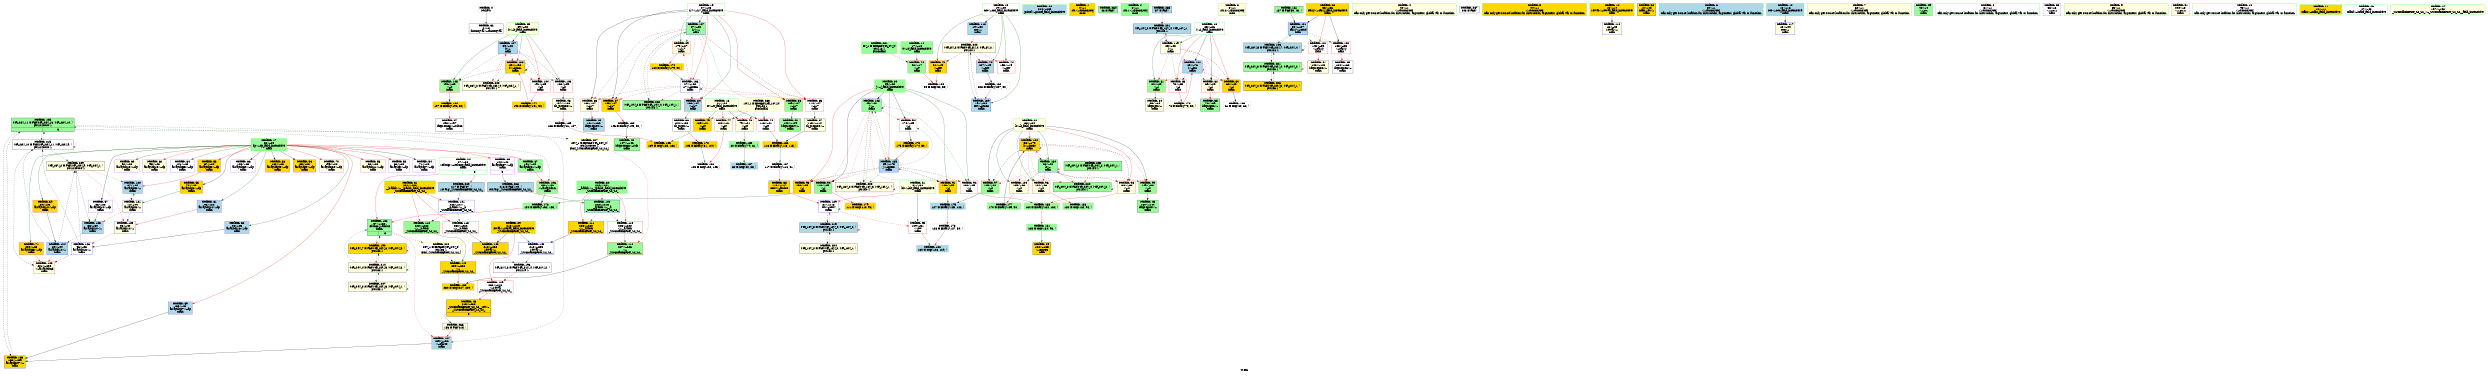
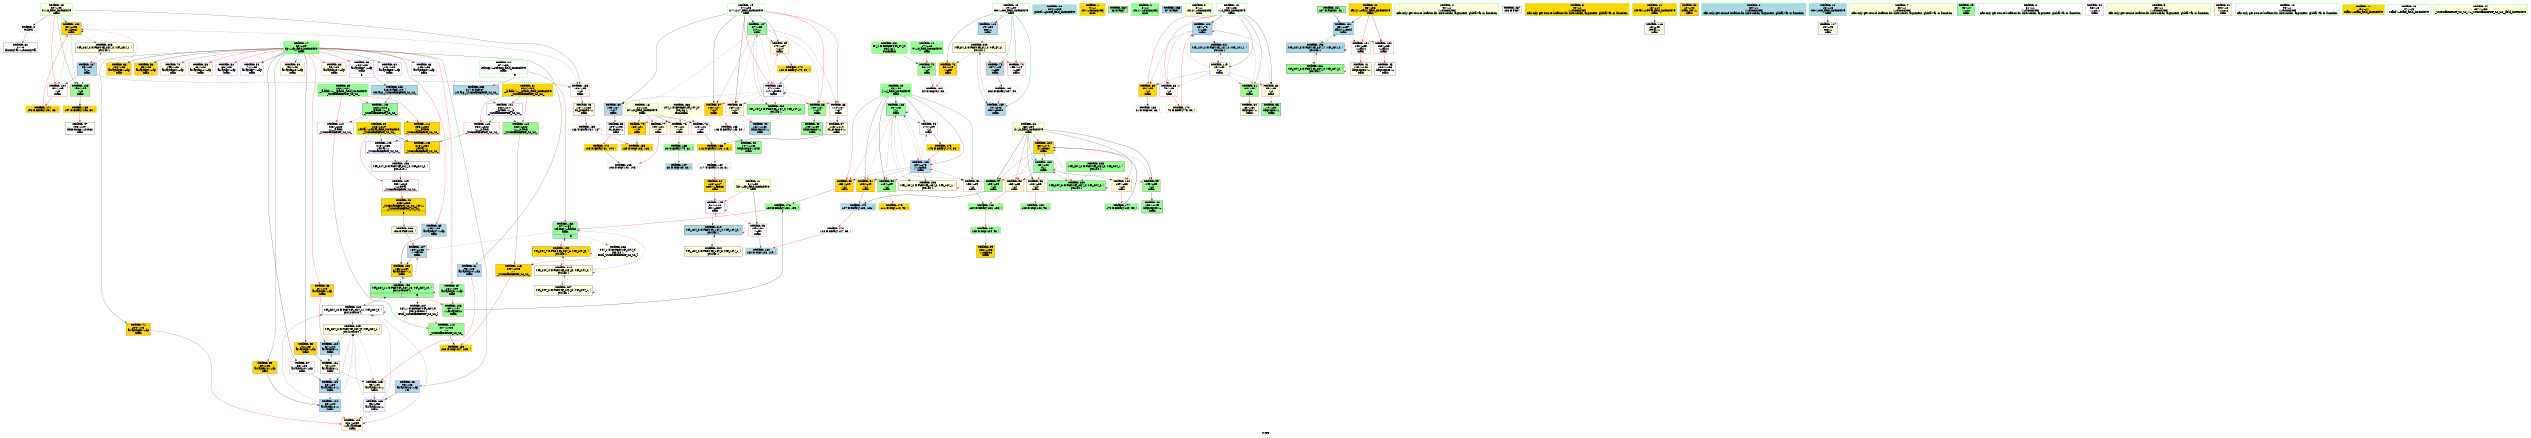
(1162, 18) -> (1211, 38)
(516, 37) -> (41, 20)
(1318, 52) -> (1361, 52)
(1272, 86) -> none
(1088, 176) -> (1088, 174)
(237, 231) -> (407, 391)
